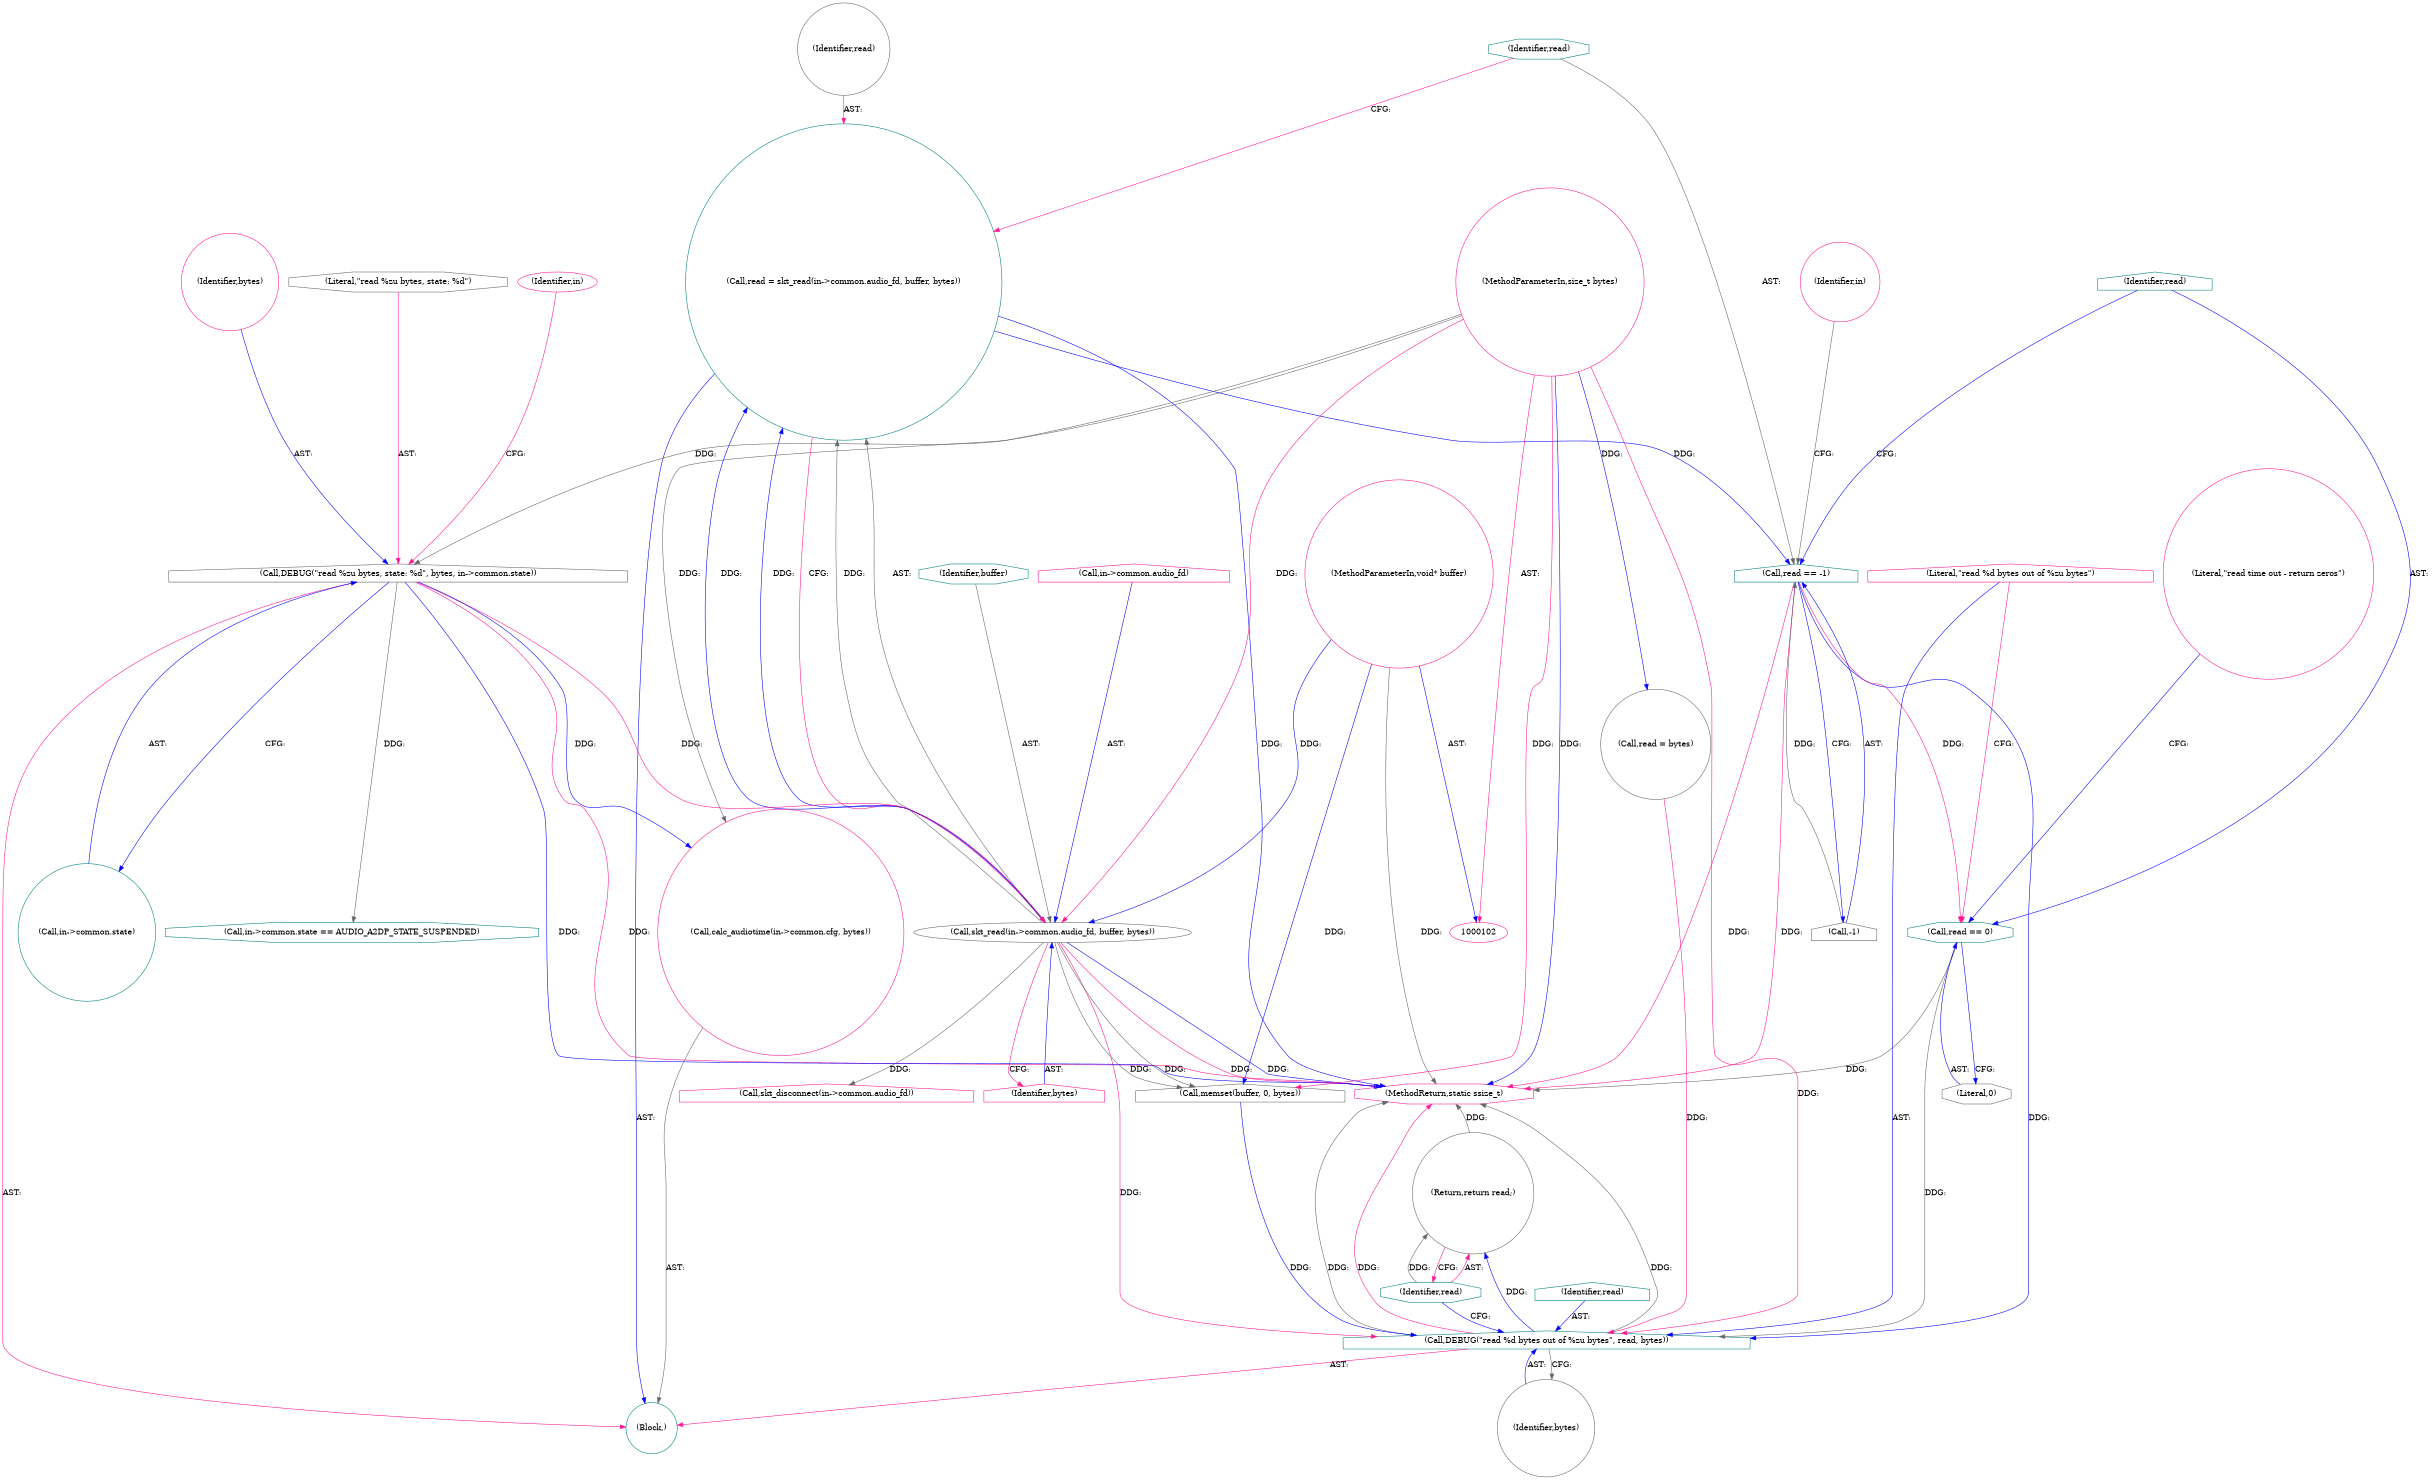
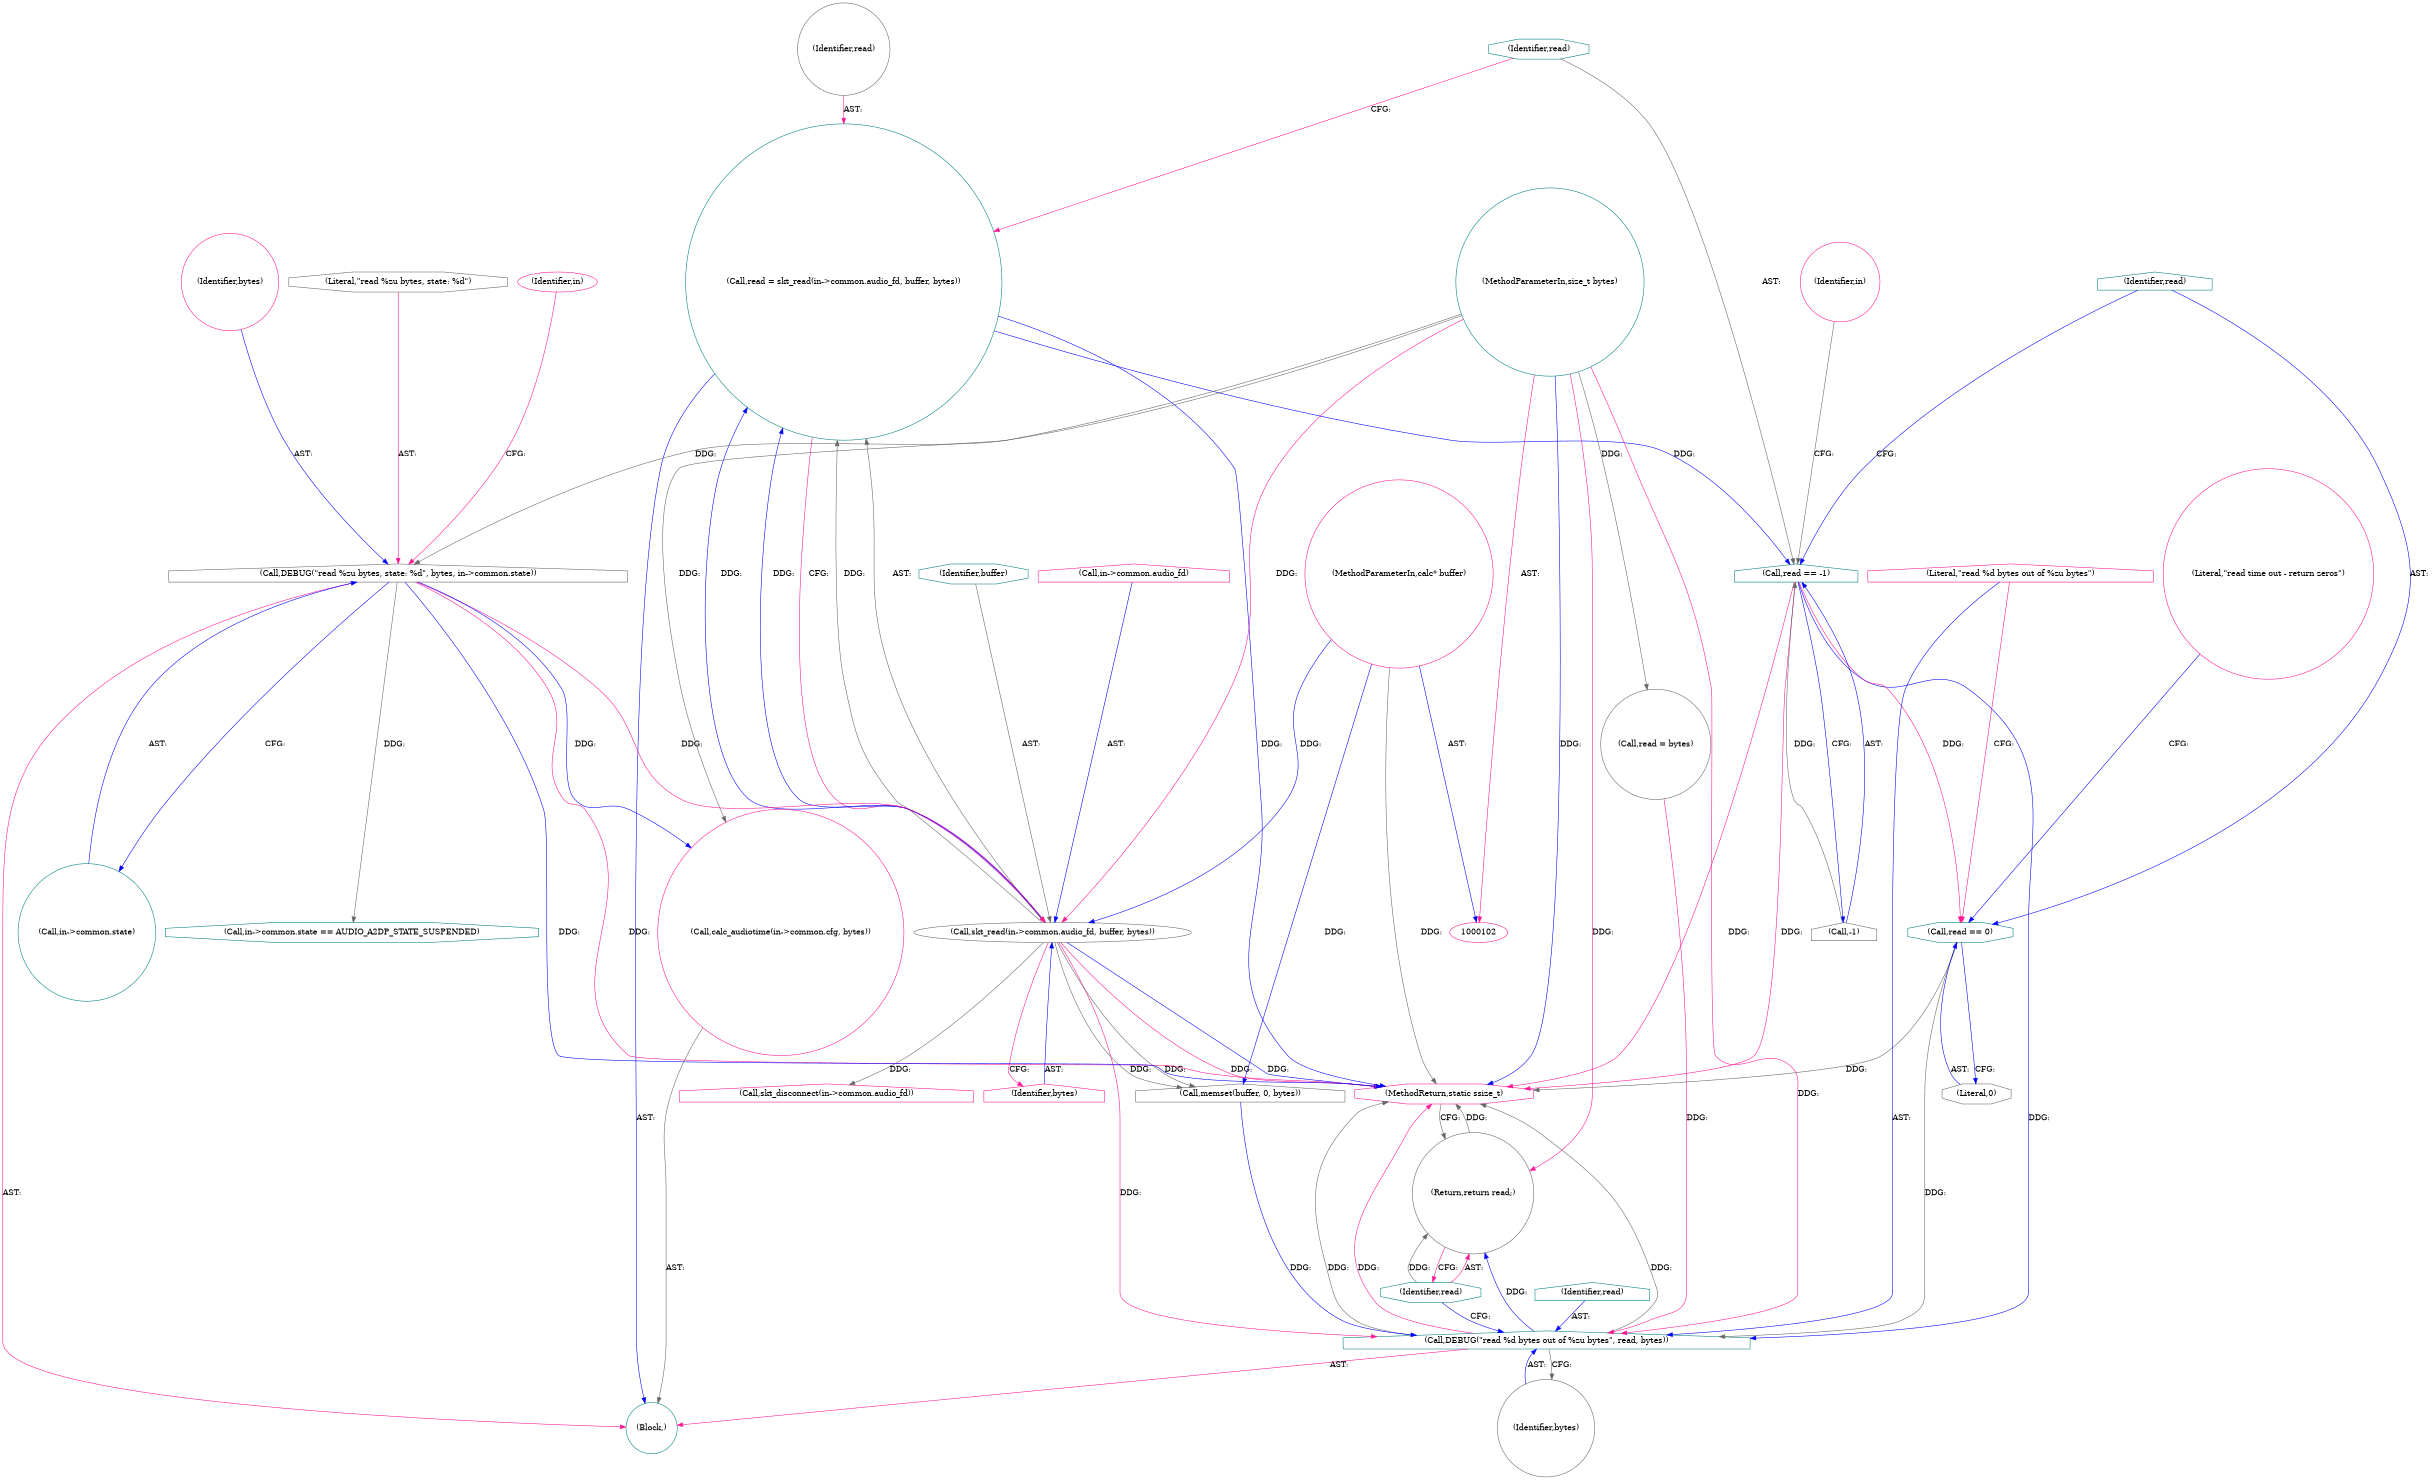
(1550, 282) -> (1550, 282)
(1617, 527) -> (1617, 527)
(1399, 574) -> (1399, 574)
(1526, 821) -> (1592, 783)
none -> (1440, 1119)
